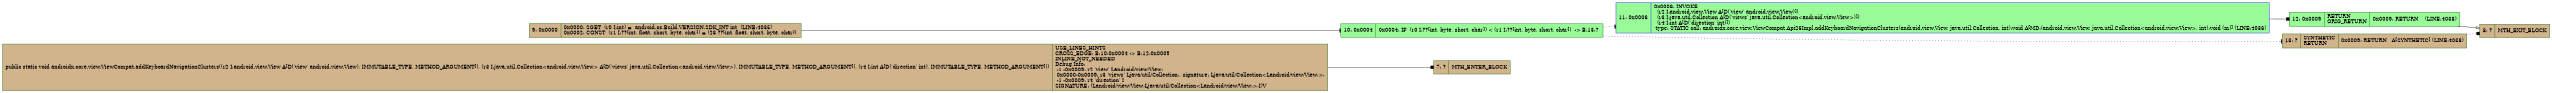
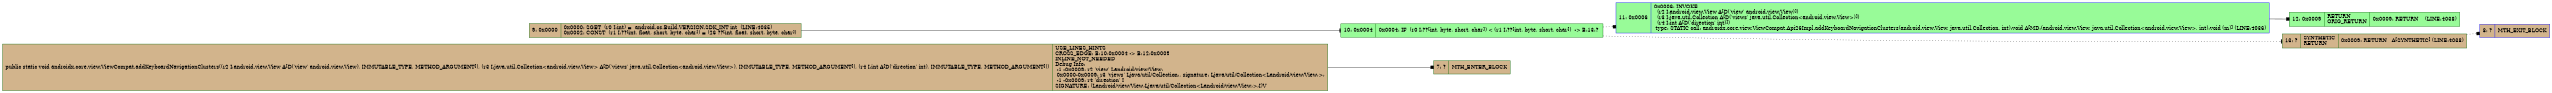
(1608, 27) -> (1608, 27)
(2467, 27) -> none
(2515, 31) -> (2515, 31)
